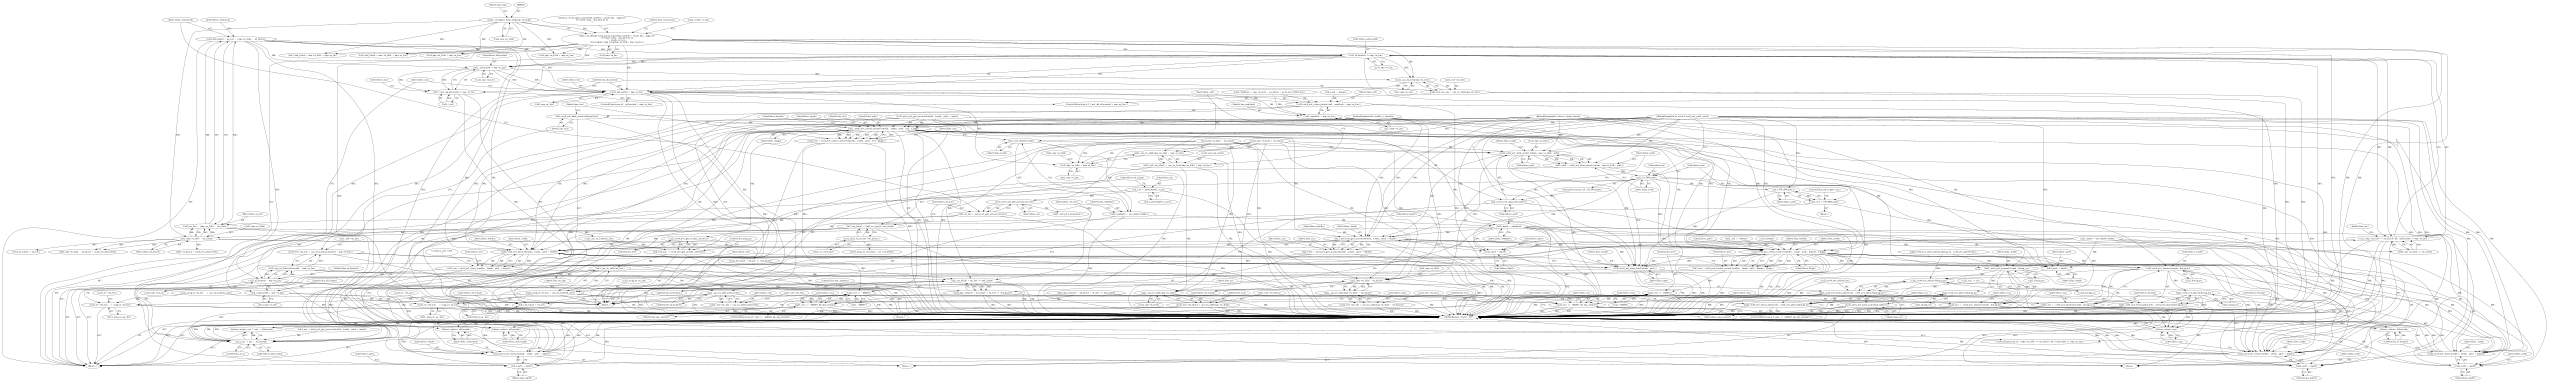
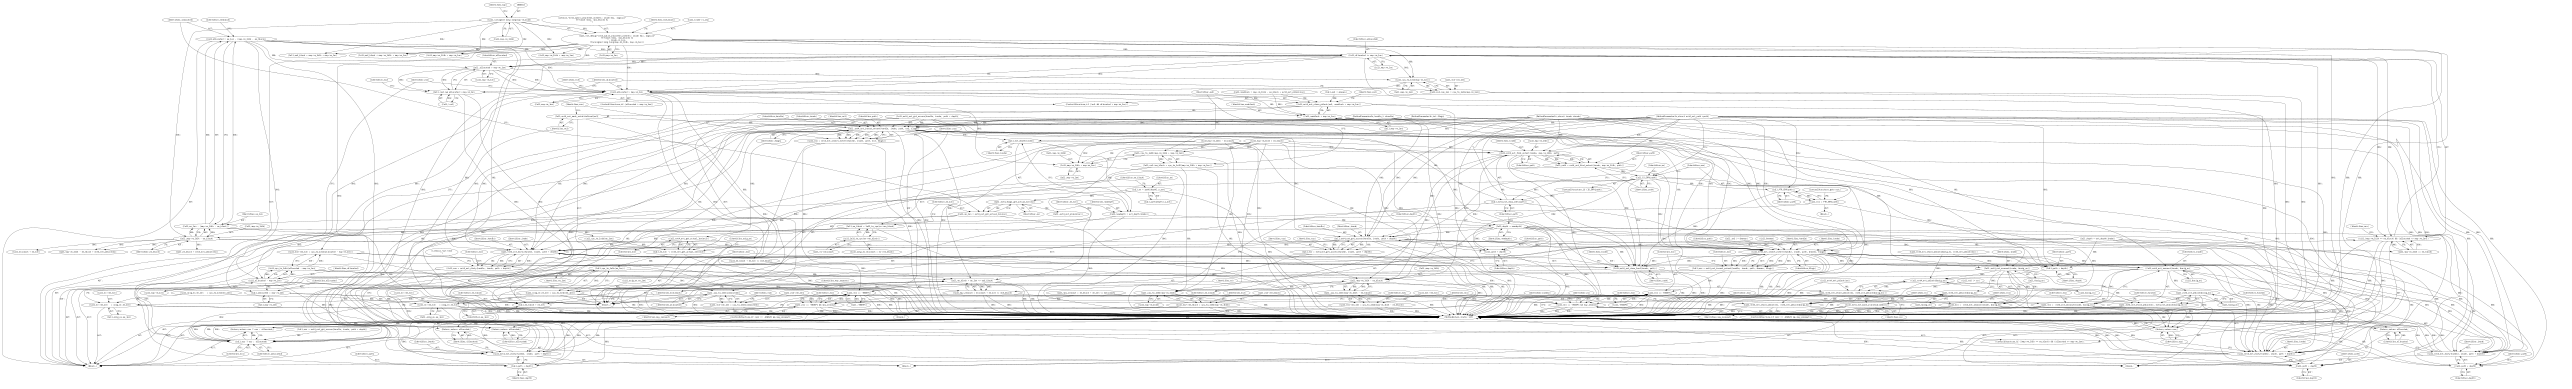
none -> (1428, 117)
(1213, 153) -> none
(1015, 202) -> (1015, 202)
(349, 239) -> none
none -> (1373, 259)
